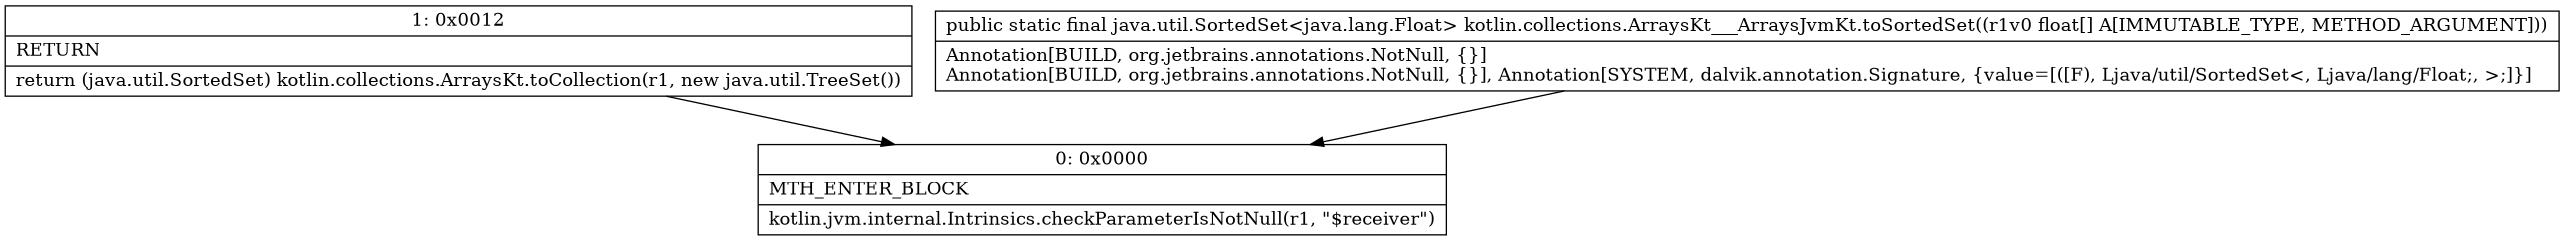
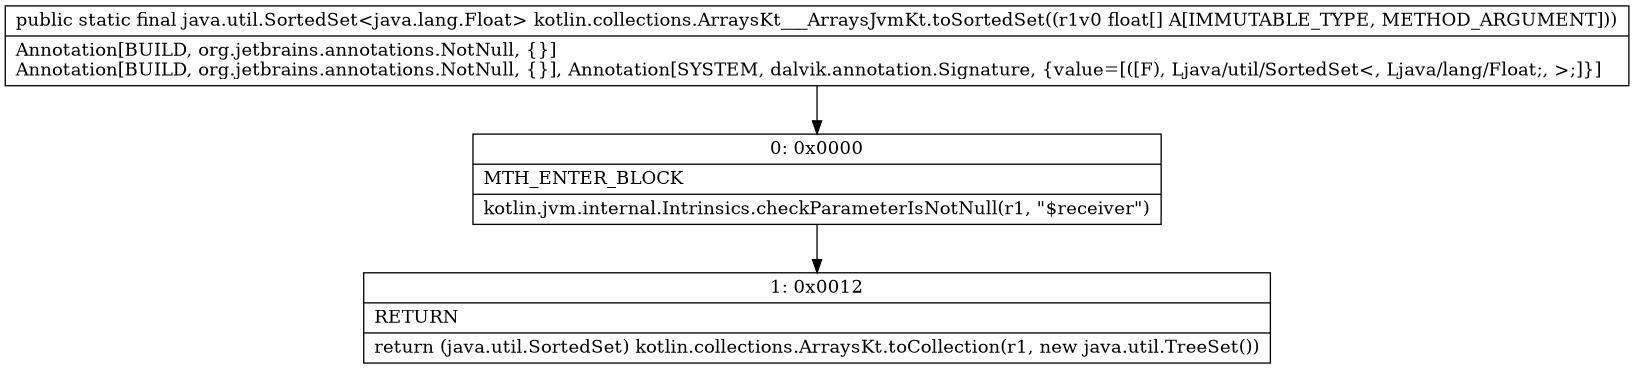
(774, 119) -> (817, 242)
